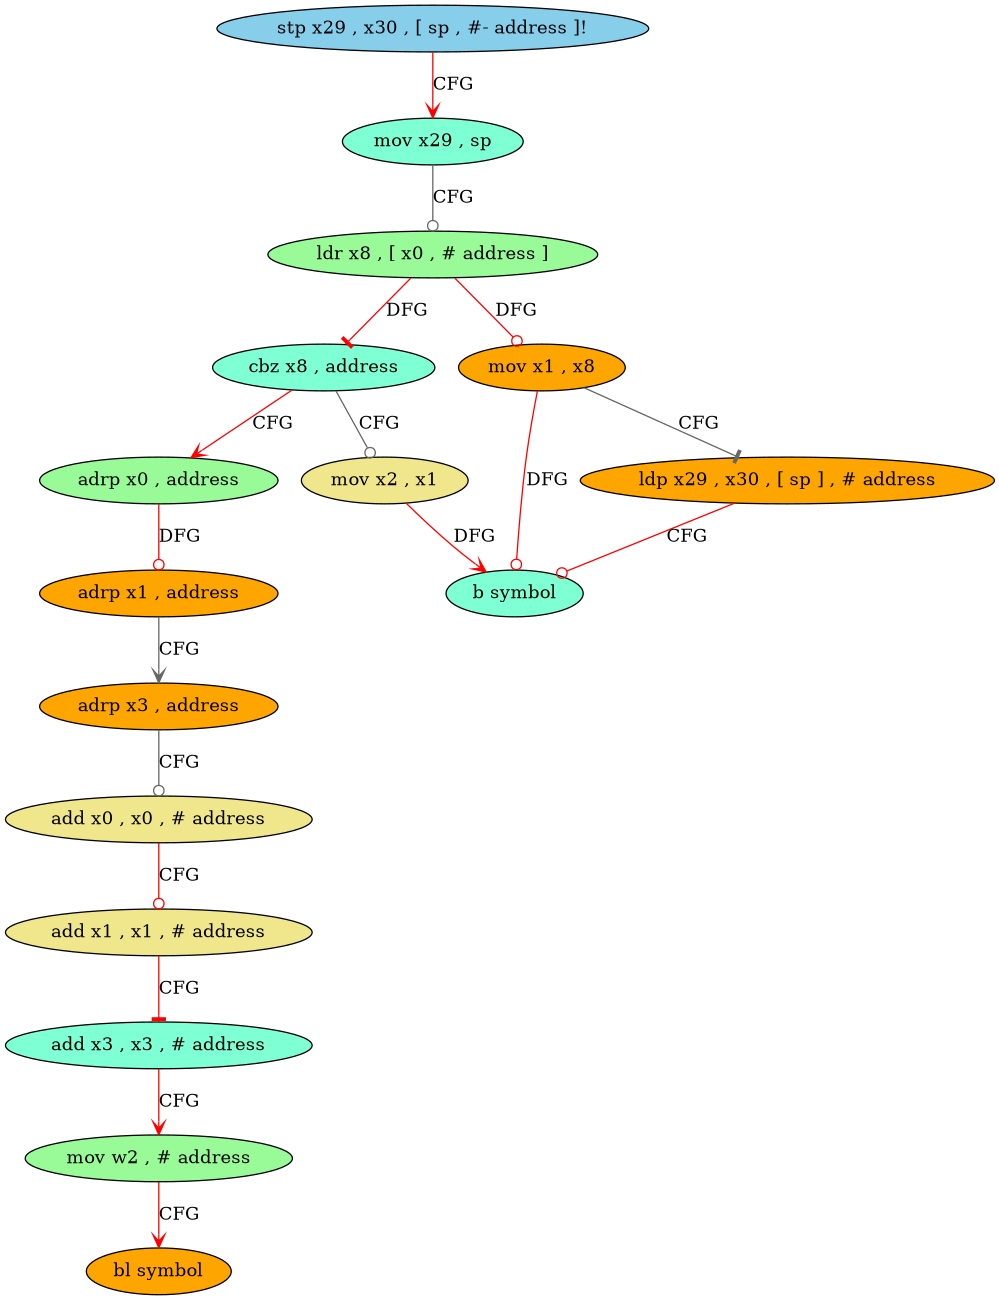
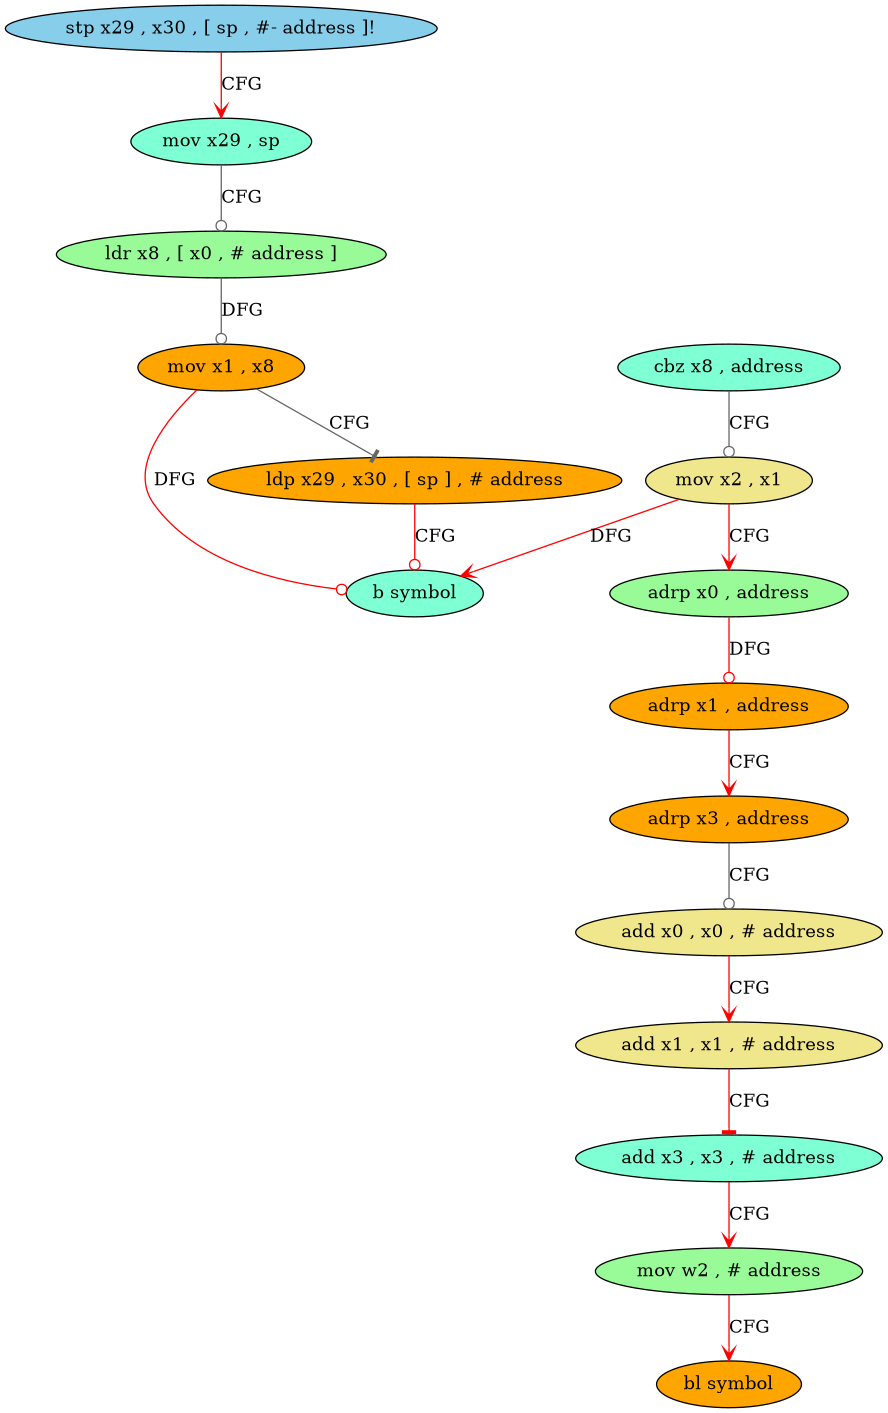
(484, 308) -> (221, 306)
(380, 309) -> none
(247, 420) -> (729, 530)
(159, 643) -> (729, 756)
(159, 871) -> (729, 982)
